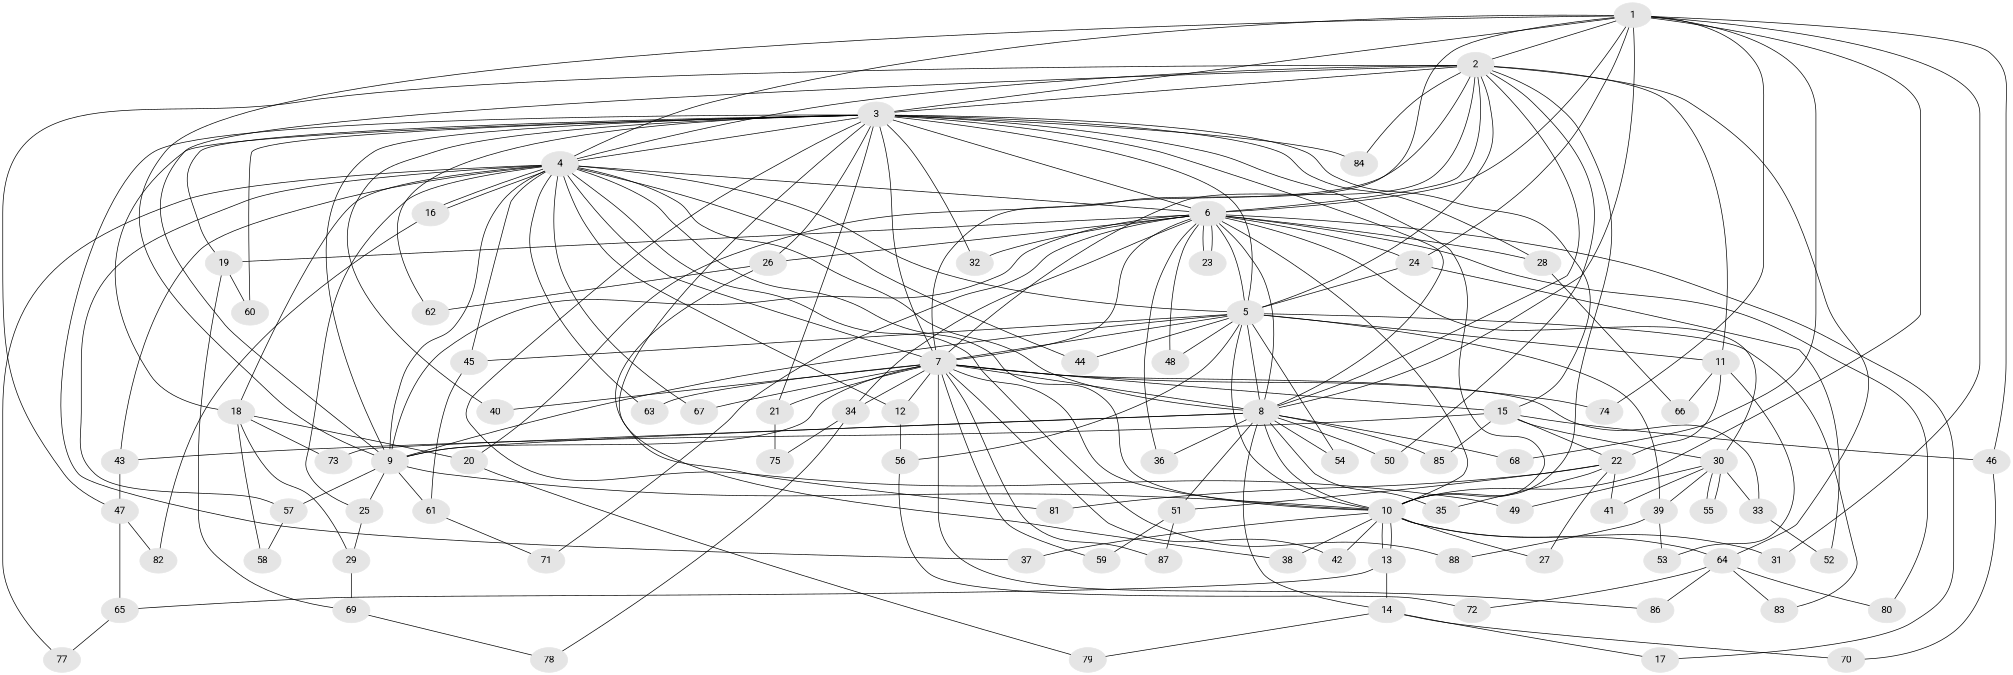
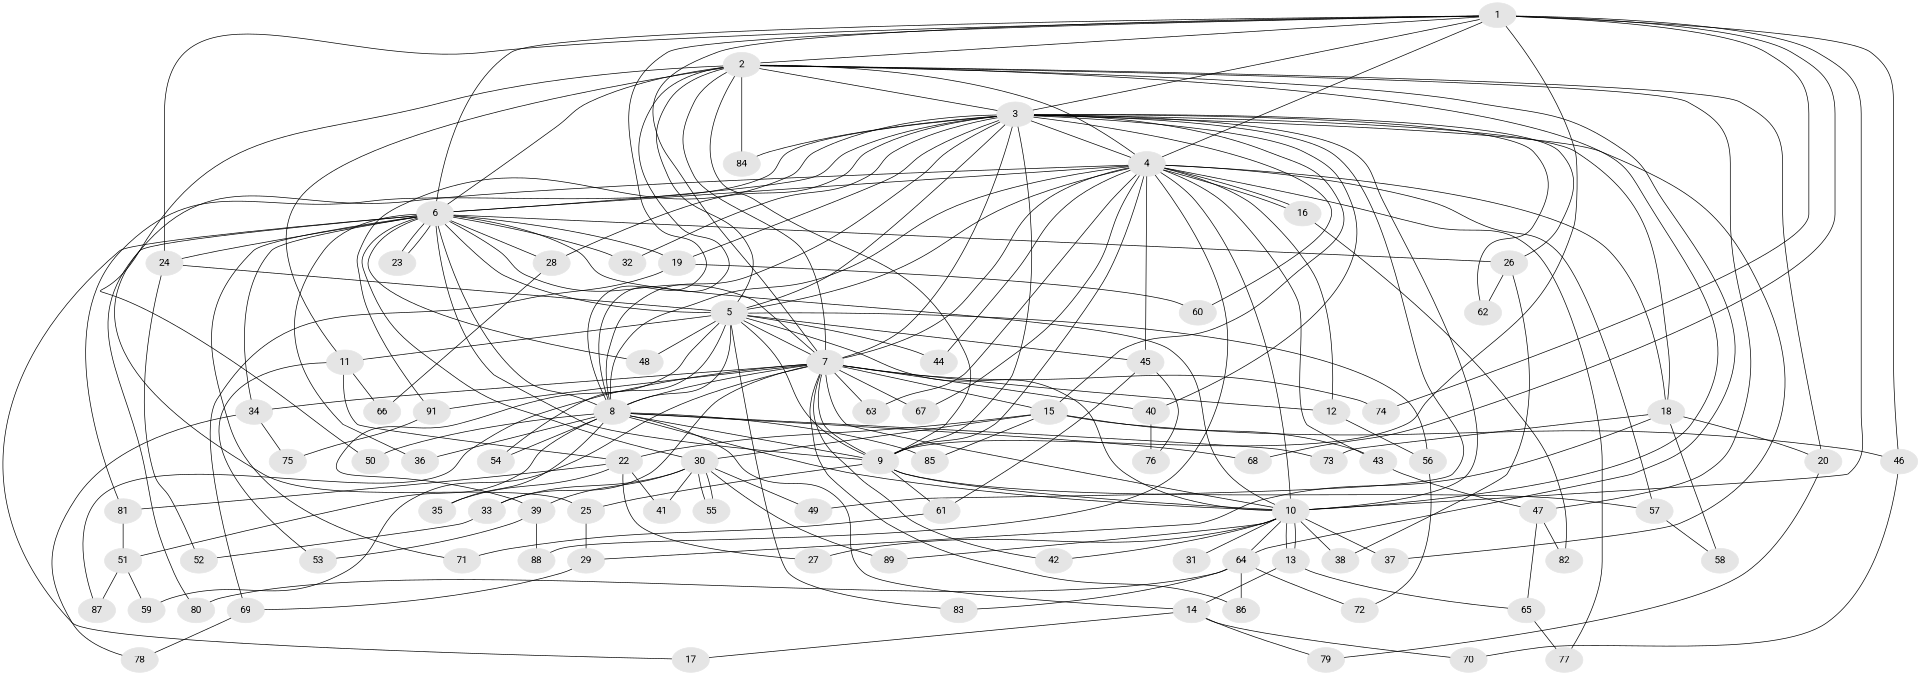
(1980, 197) -> none
(775, 412) -> (432, 412)
none -> (1151, 462)
(1357, 494) -> (123, 536)
none -> (889, 561)
